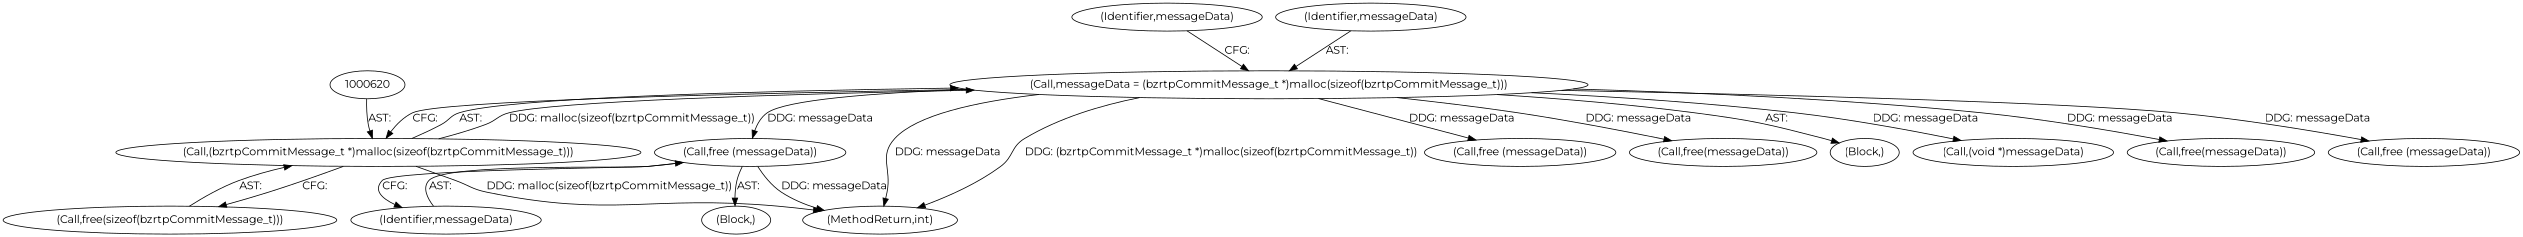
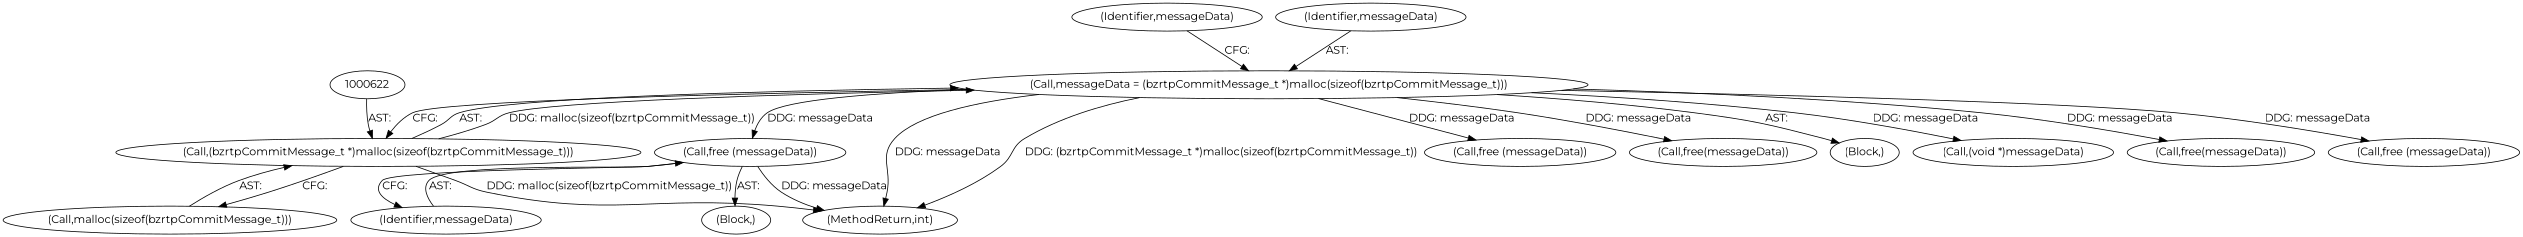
(368, 85) -> (368, 85)
(170, 220) -> (170, 220)
